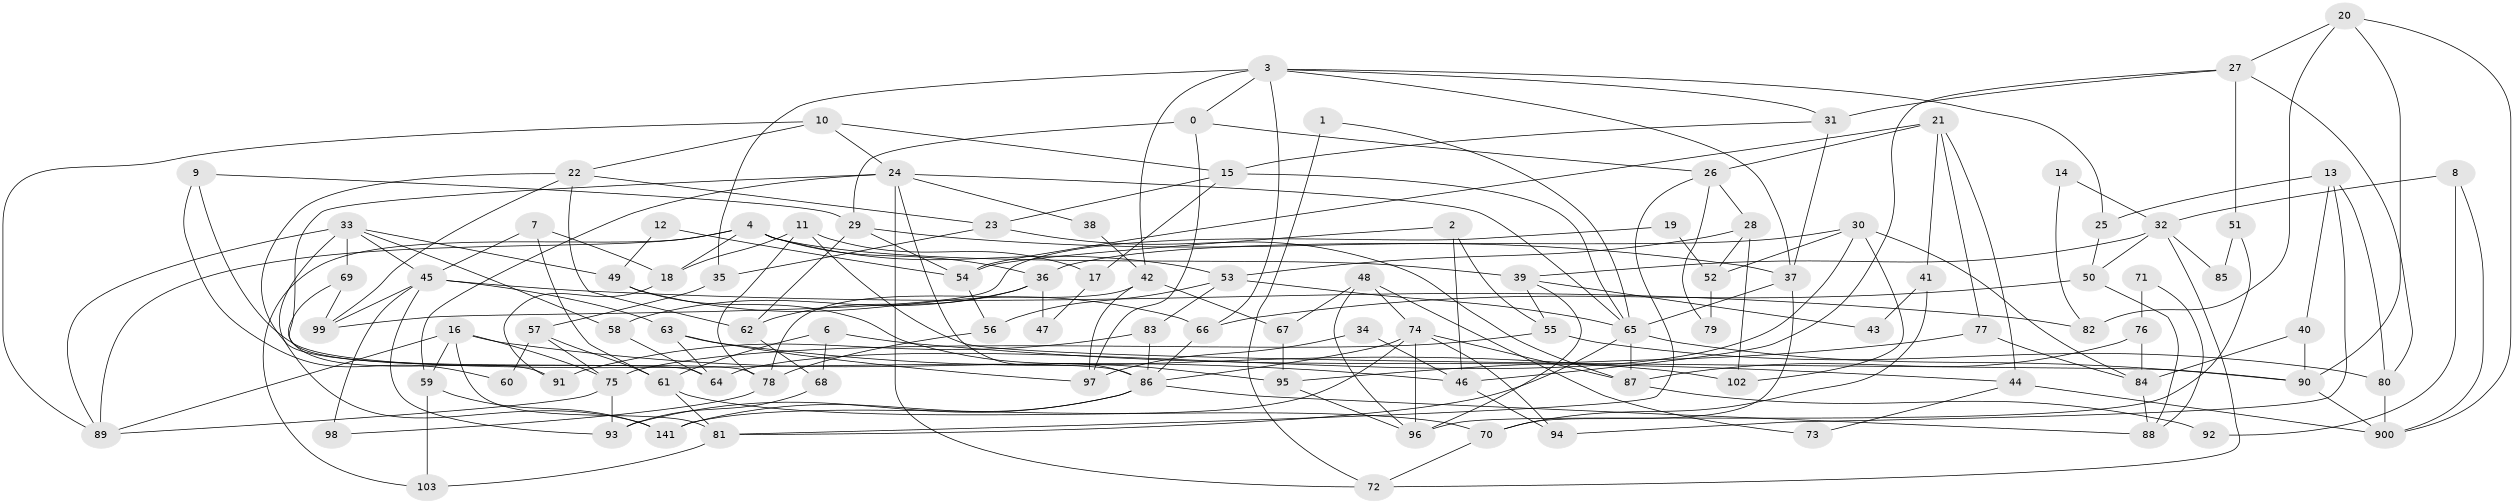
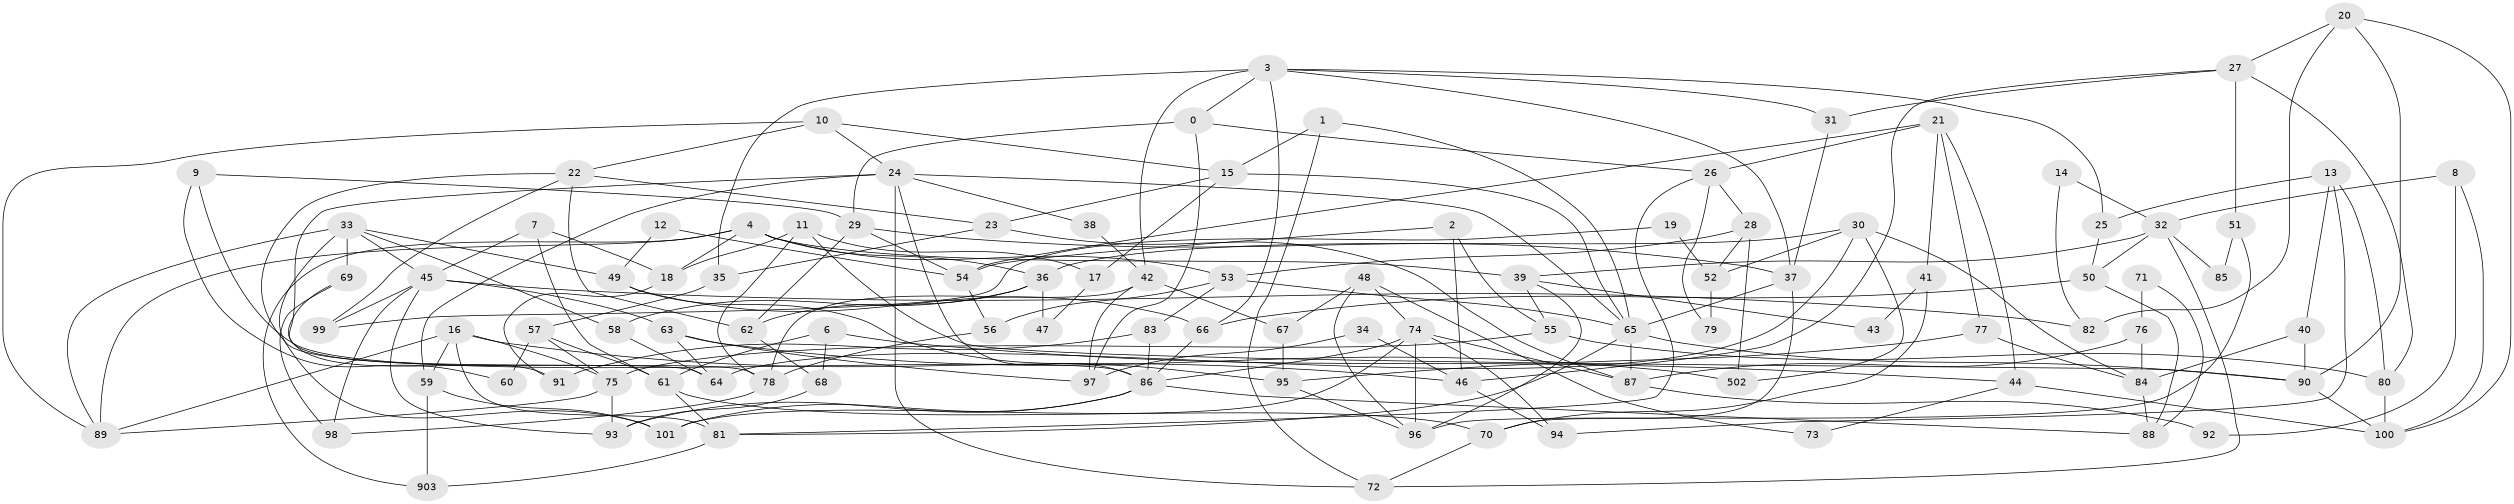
(1528, 135) -> (1274, 148)
(333, 304) -> (280, 344)
(1737, 383) -> (1737, 383)
(666, 435) -> (666, 435)
(2385, 435) -> (2385, 435)
(427, 488) -> (427, 488)
